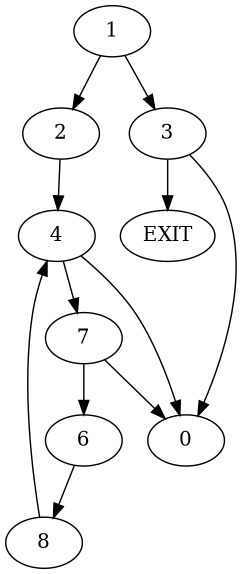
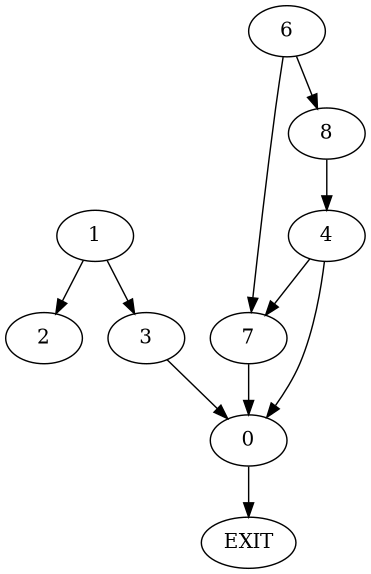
(59, 178) -> none
(168, 178) -> (249, 485)
(84, 382) -> (267, 177)
